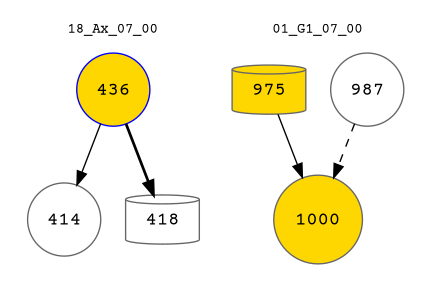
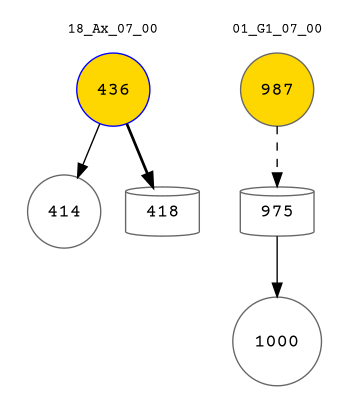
(269, 90) -> (277, 212)
(367, 90) -> (277, 90)
(347, 144) -> (277, 149)
(318, 220) -> (277, 341)
